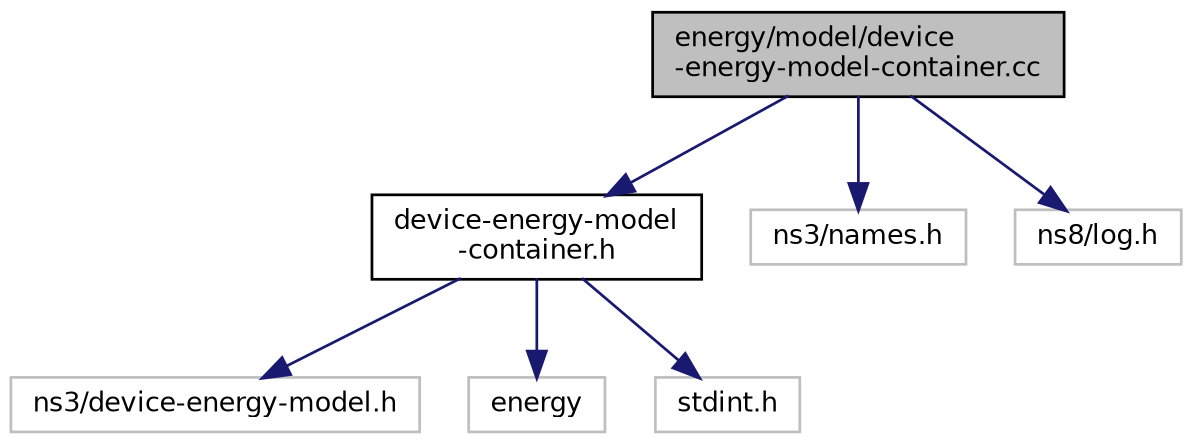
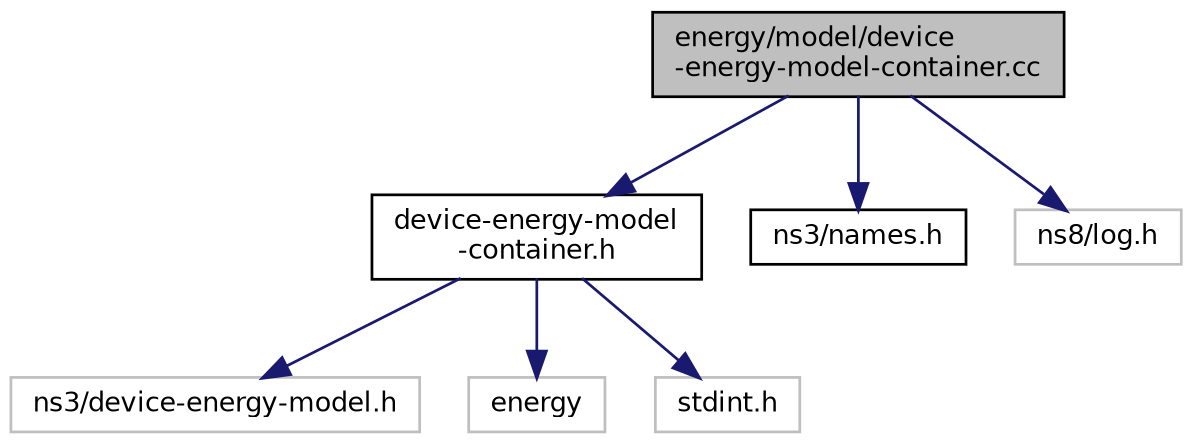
(858, 237) -> (858, 237)
